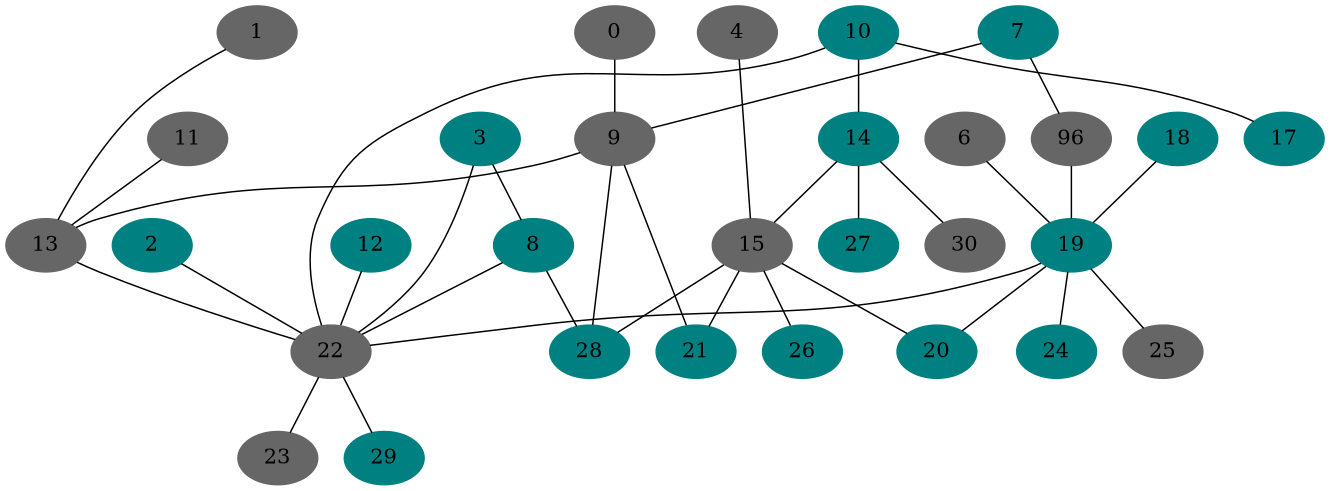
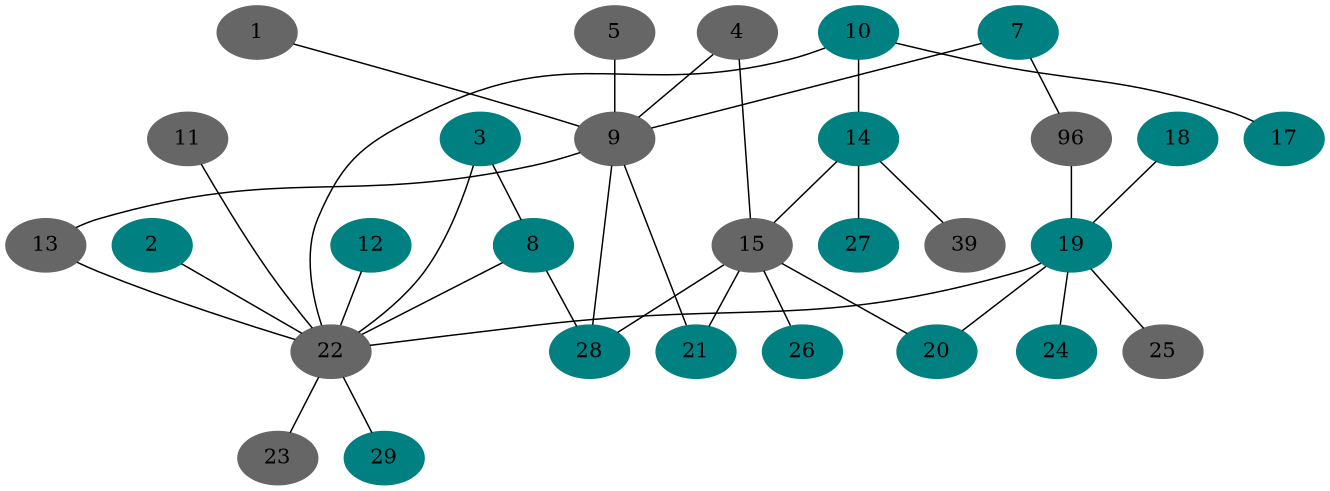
(615, 33) -> (615, 33)
none -> (676, 86)
(127, 120) -> (437, 84)
(965, 139) -> none
(117, 192) -> (253, 249)
(965, 245) -> (965, 245)
